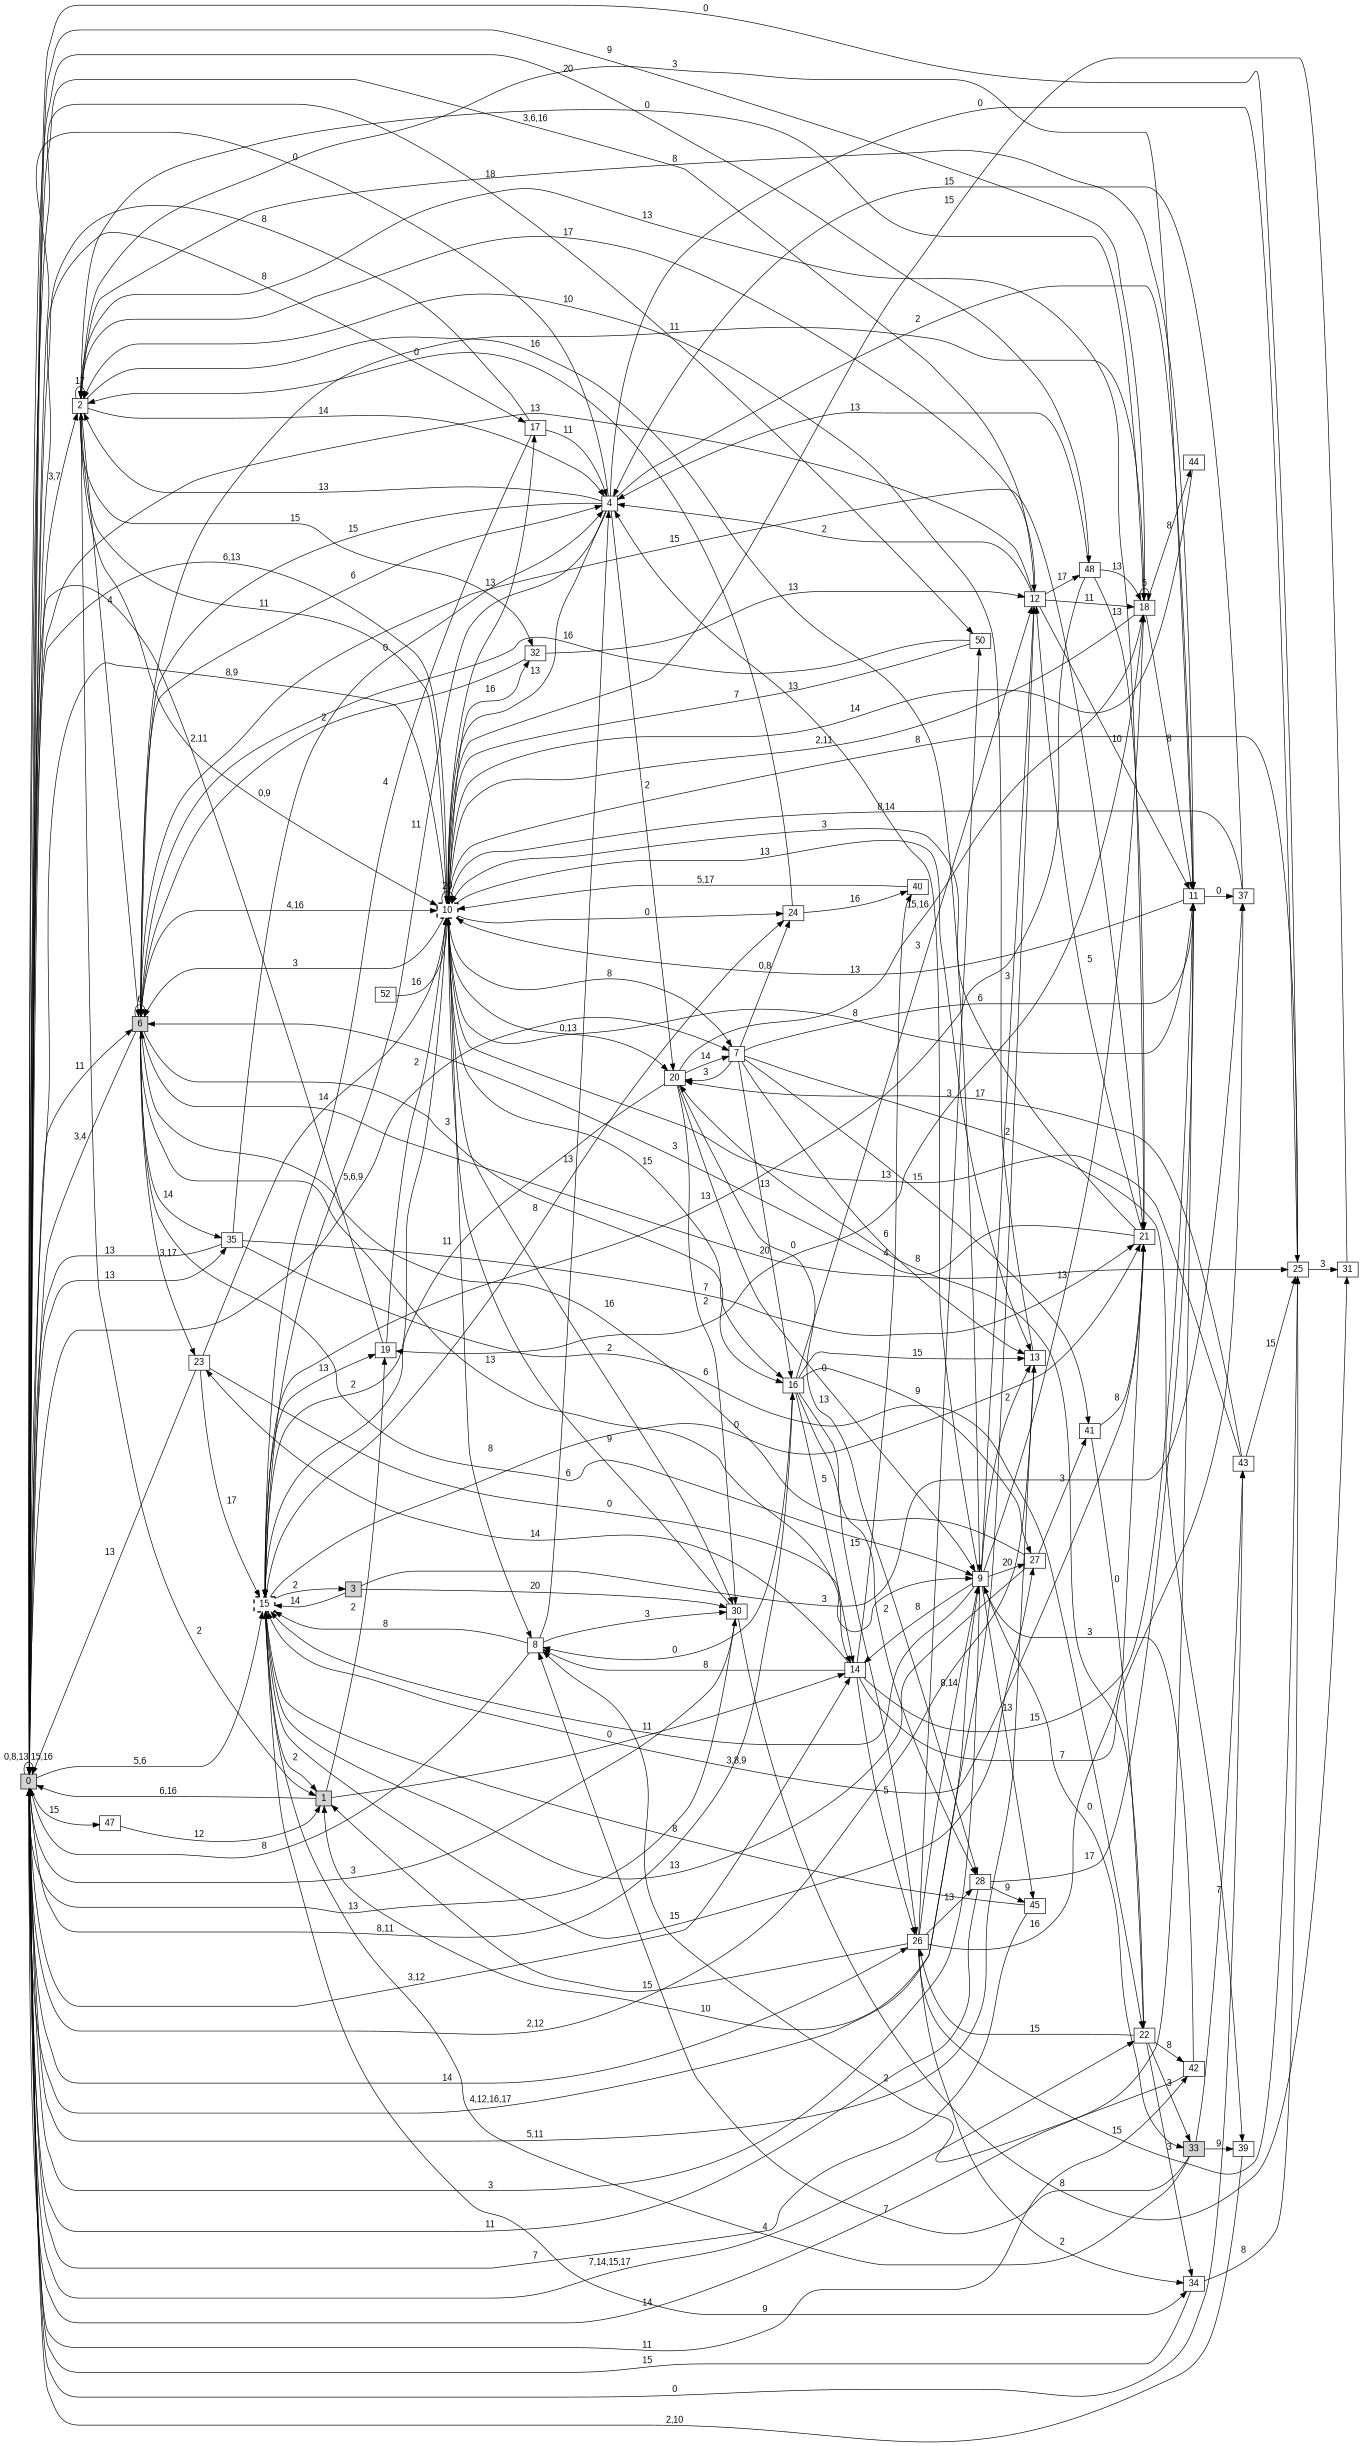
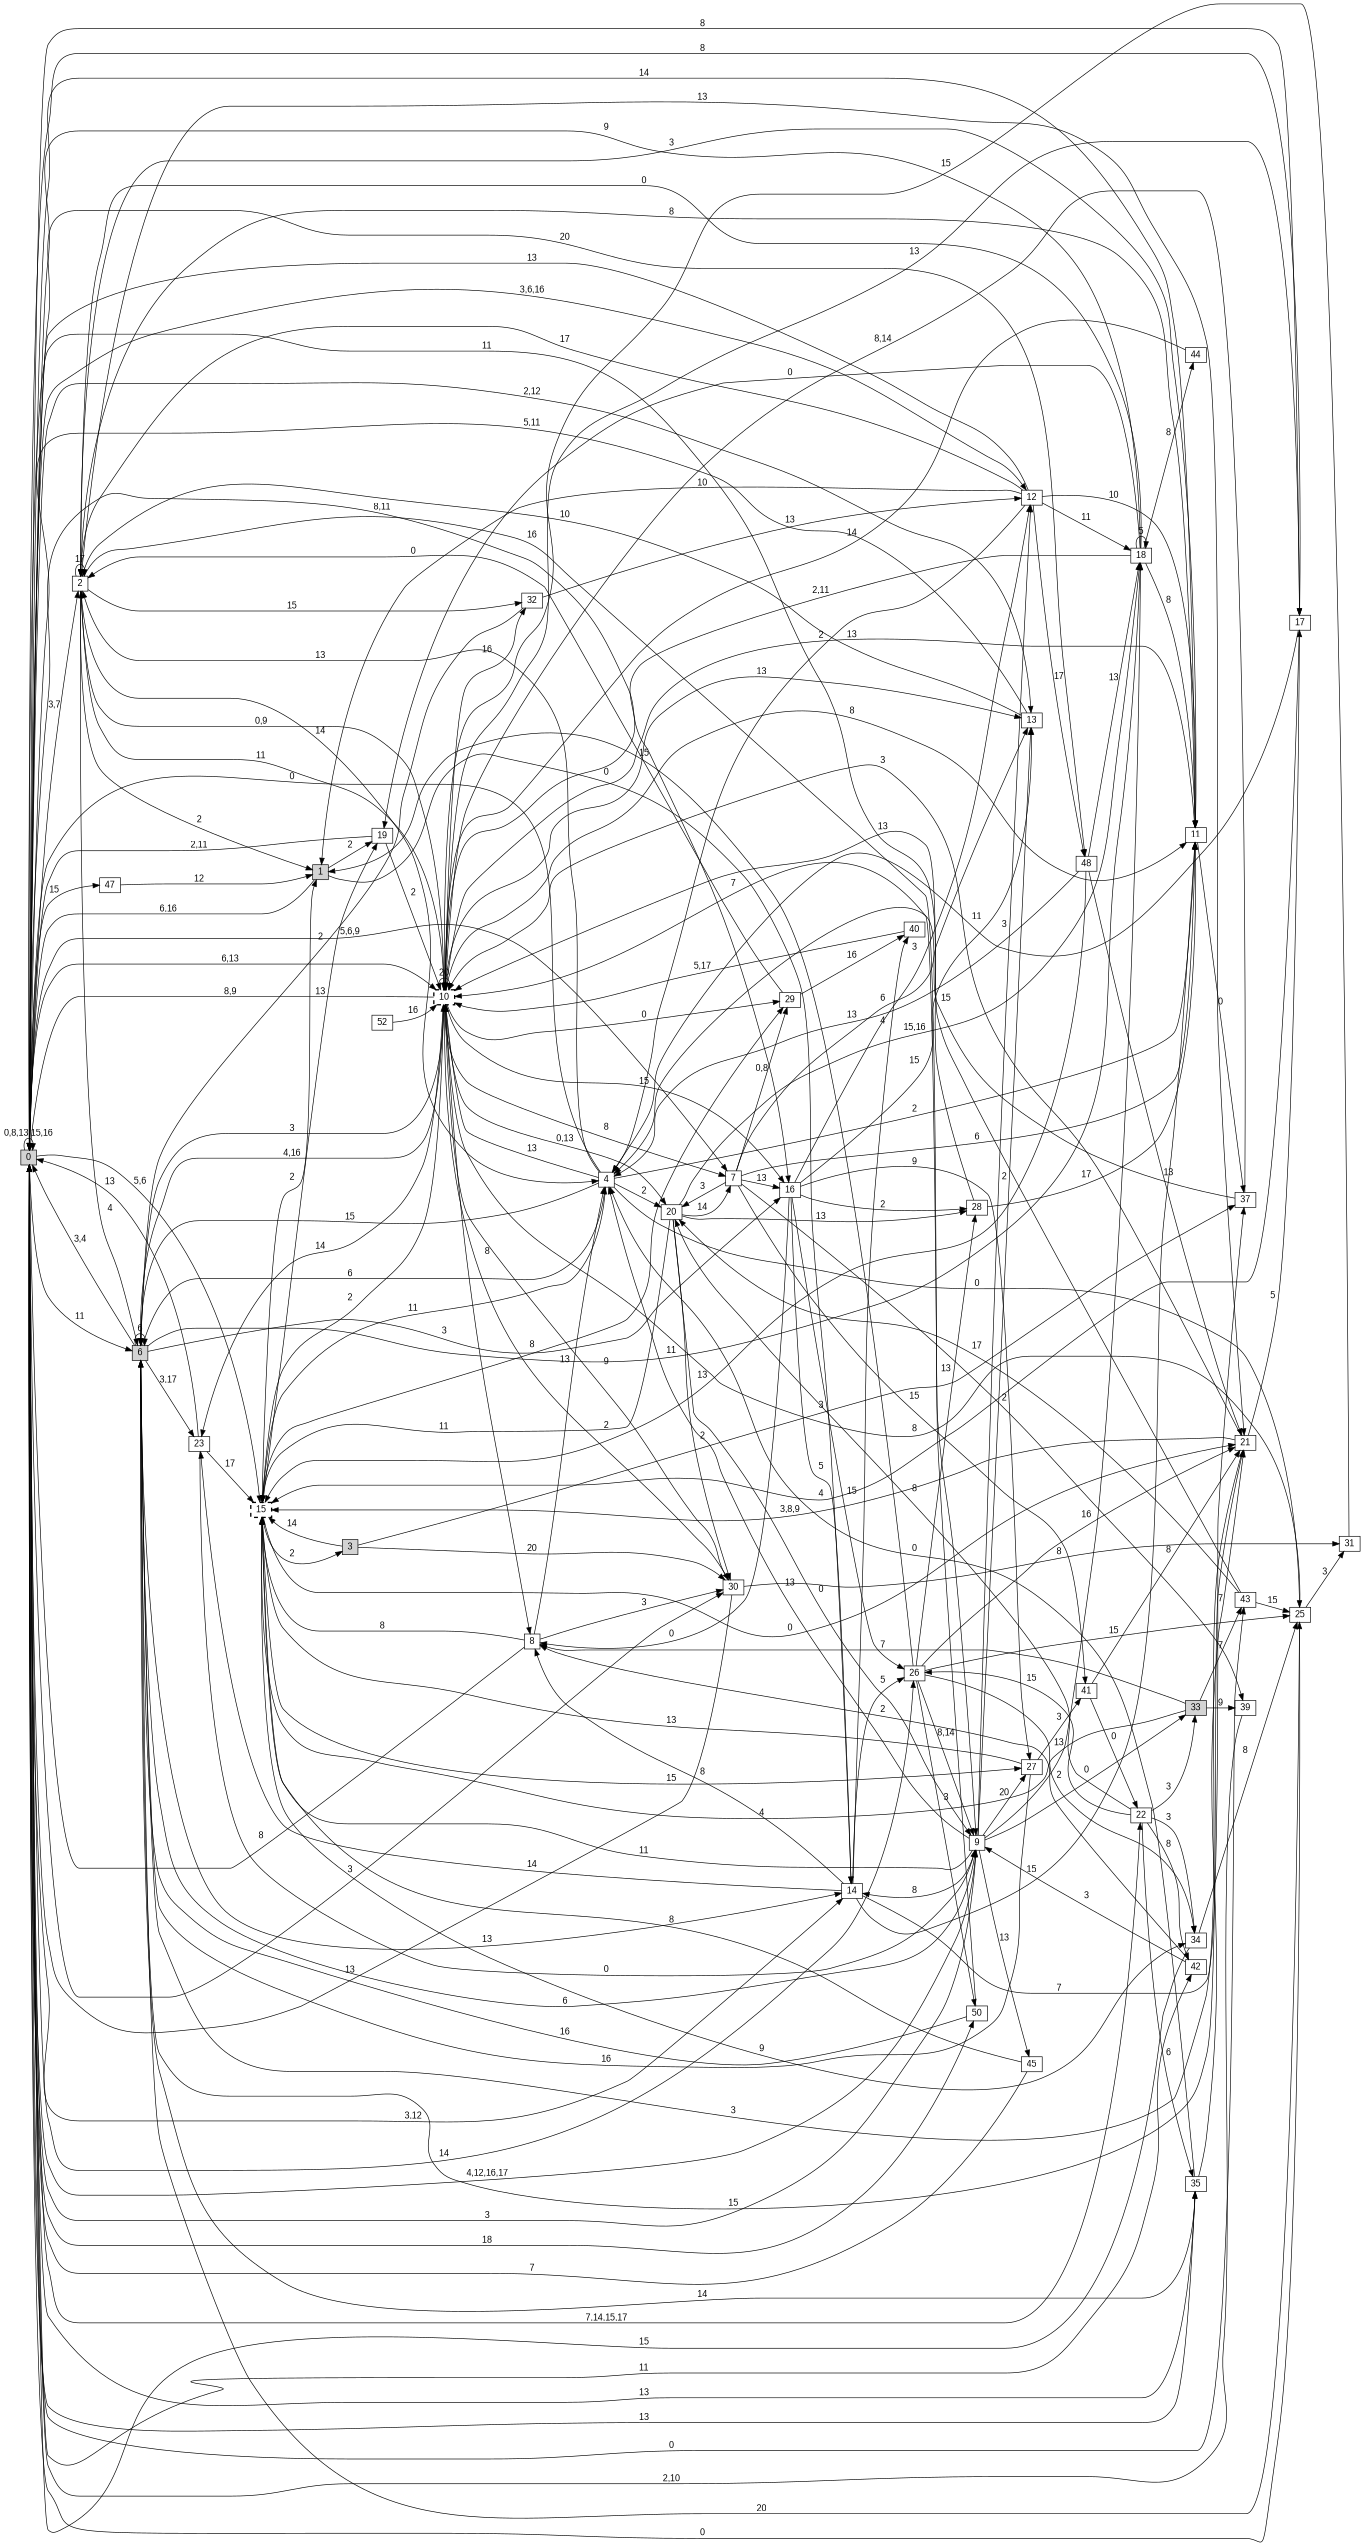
(72, 31) -> (226, 131)
(1070, 909) -> (1293, 1038)
(793, 913) -> (790, 1000)
(308, 1127) -> (358, 1240)
(905, 1406) -> (1155, 1998)
(1005, 1894) -> none
